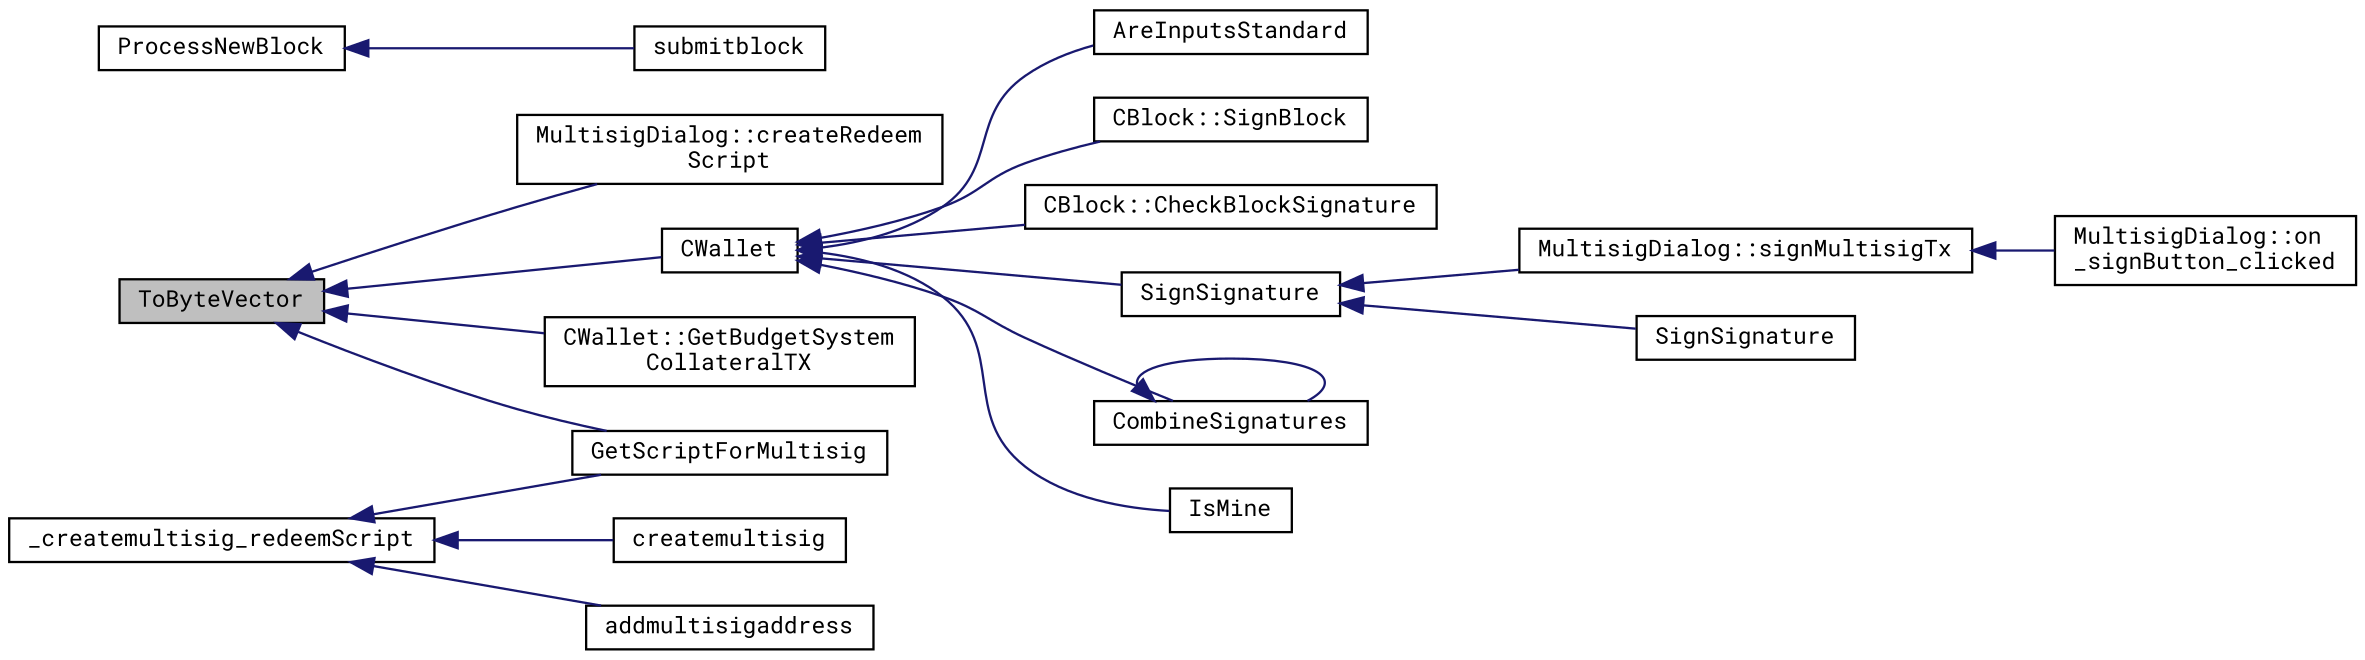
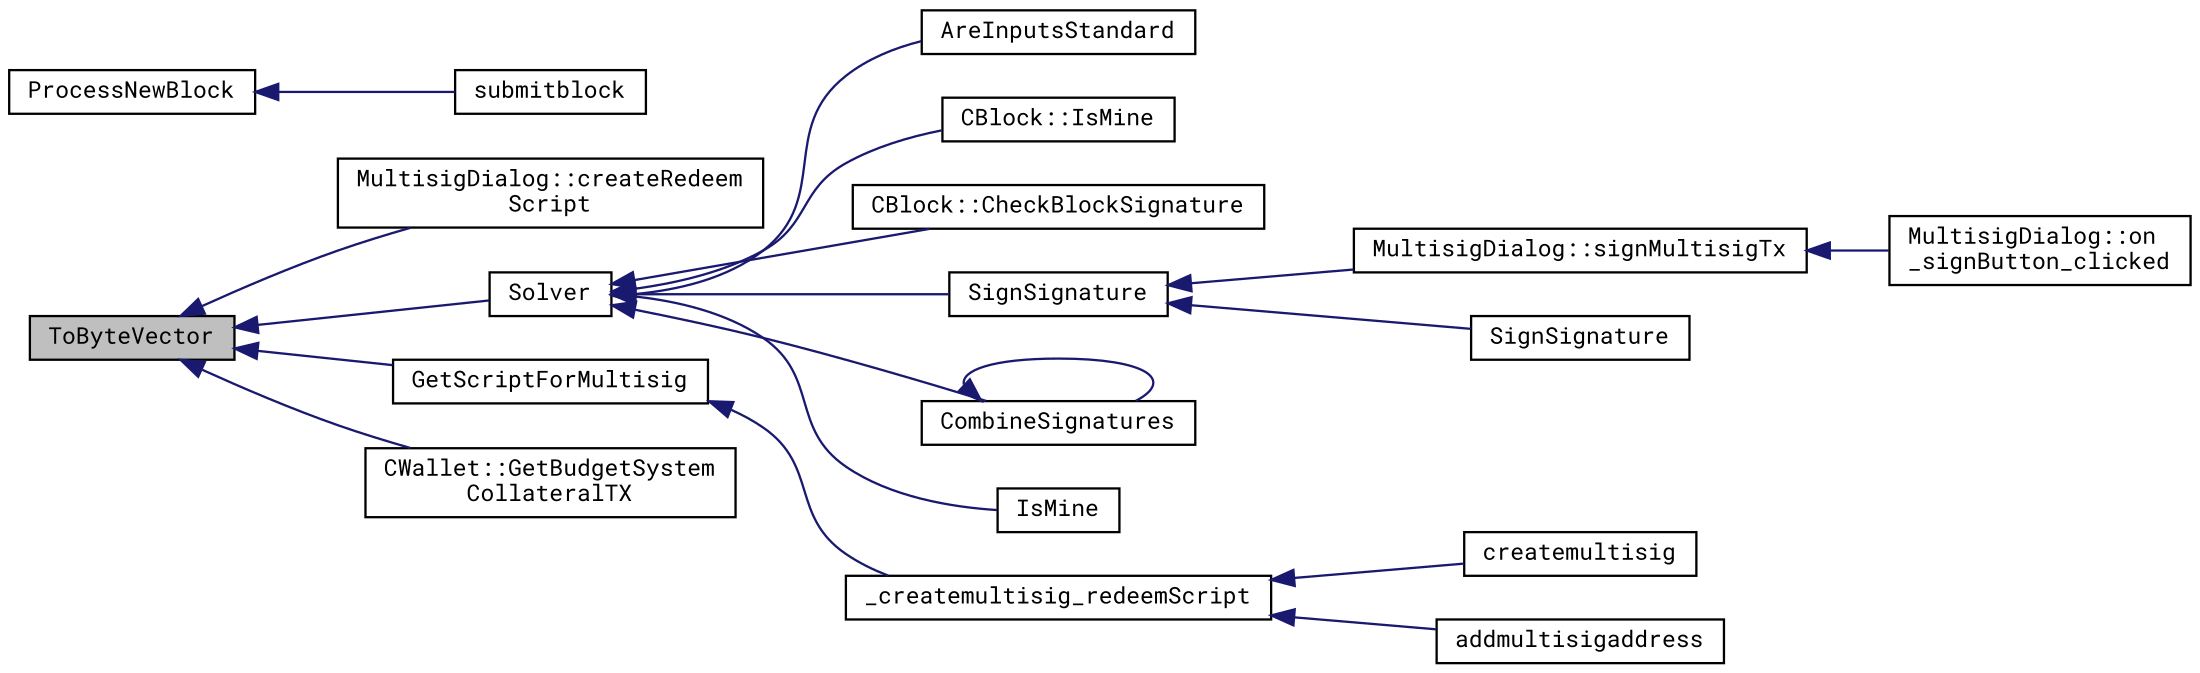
(1231, 120) -> (1059, 120)
(730, 251) -> (551, 294)
(487, 495) -> (806, 496)
